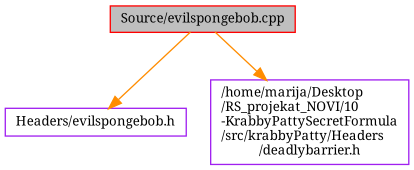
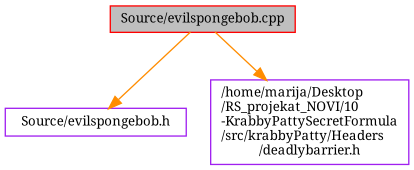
(96, 122) -> (96, 122)
